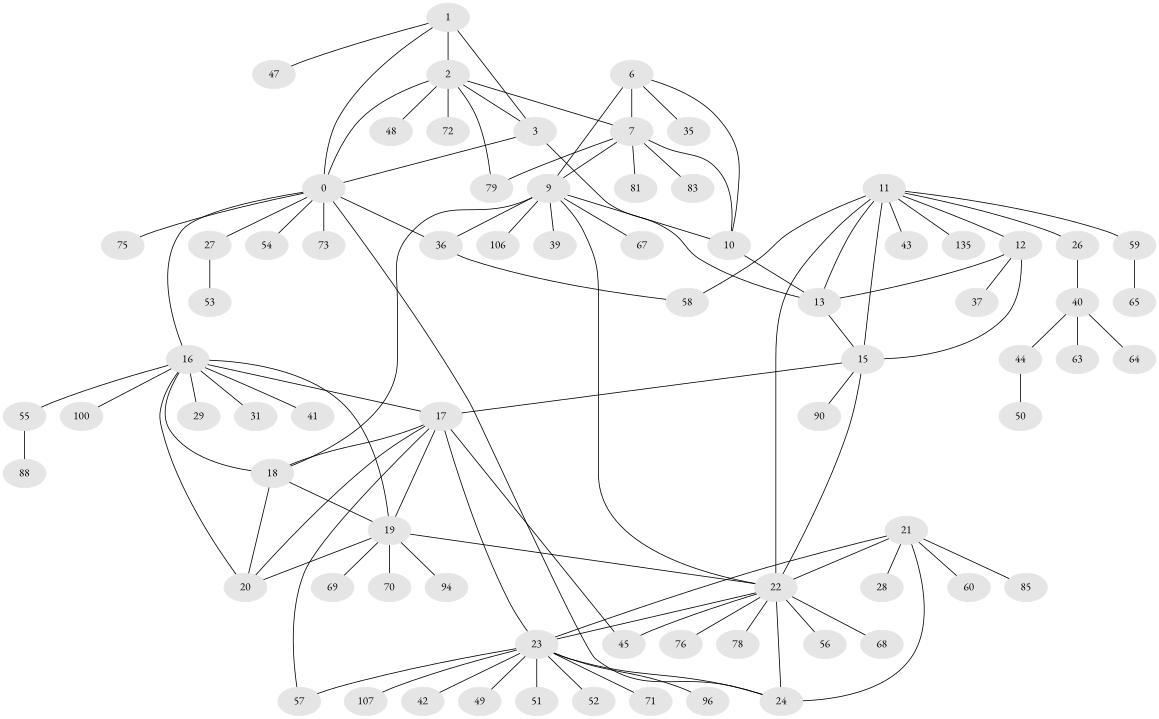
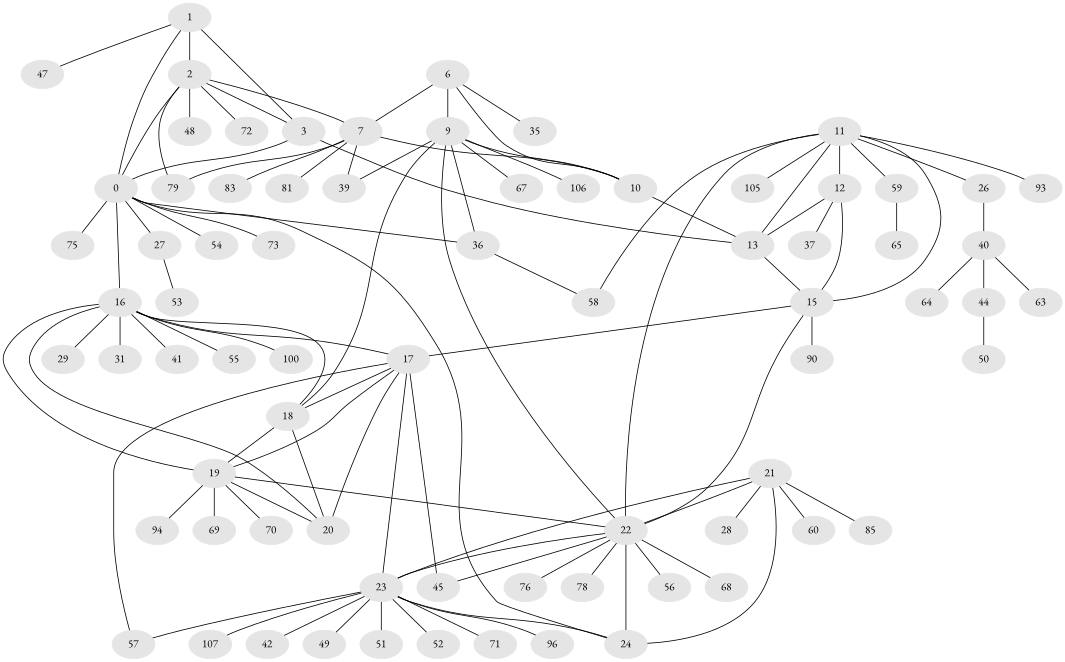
(590, 160) -> (352, 160)
(906, 245) -> (1041, 188)
(963, 245) -> (753, 188)
(25, 473) -> none
